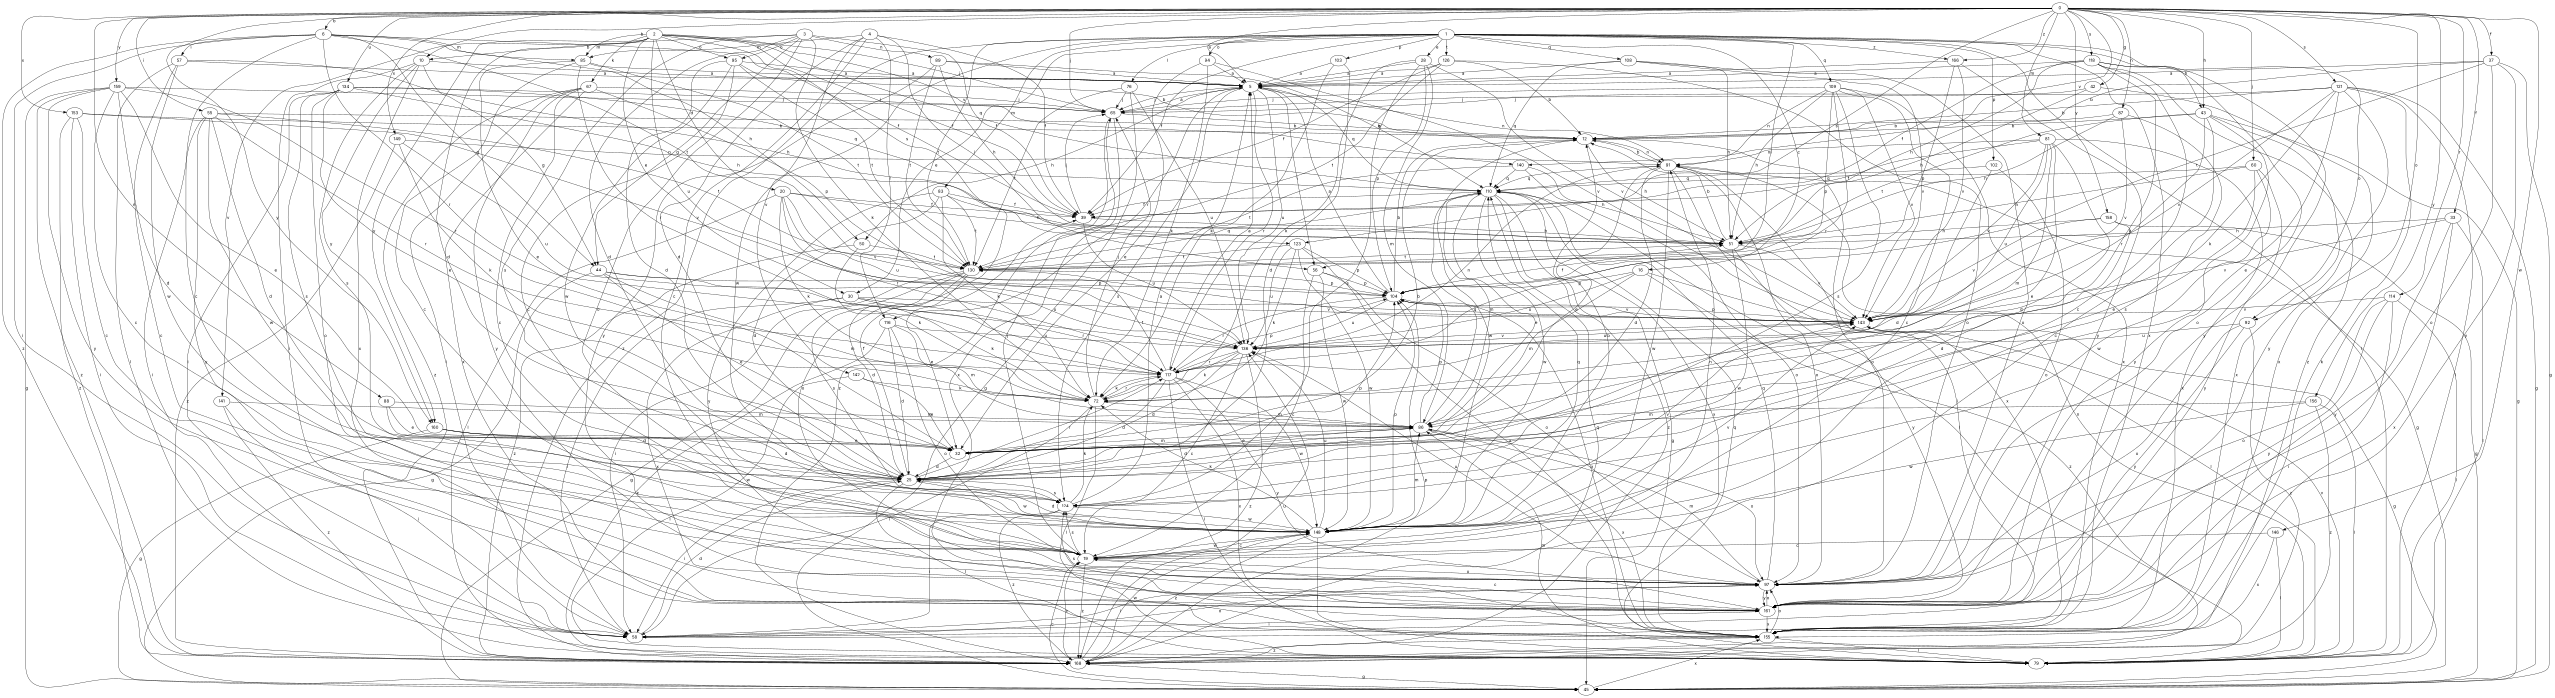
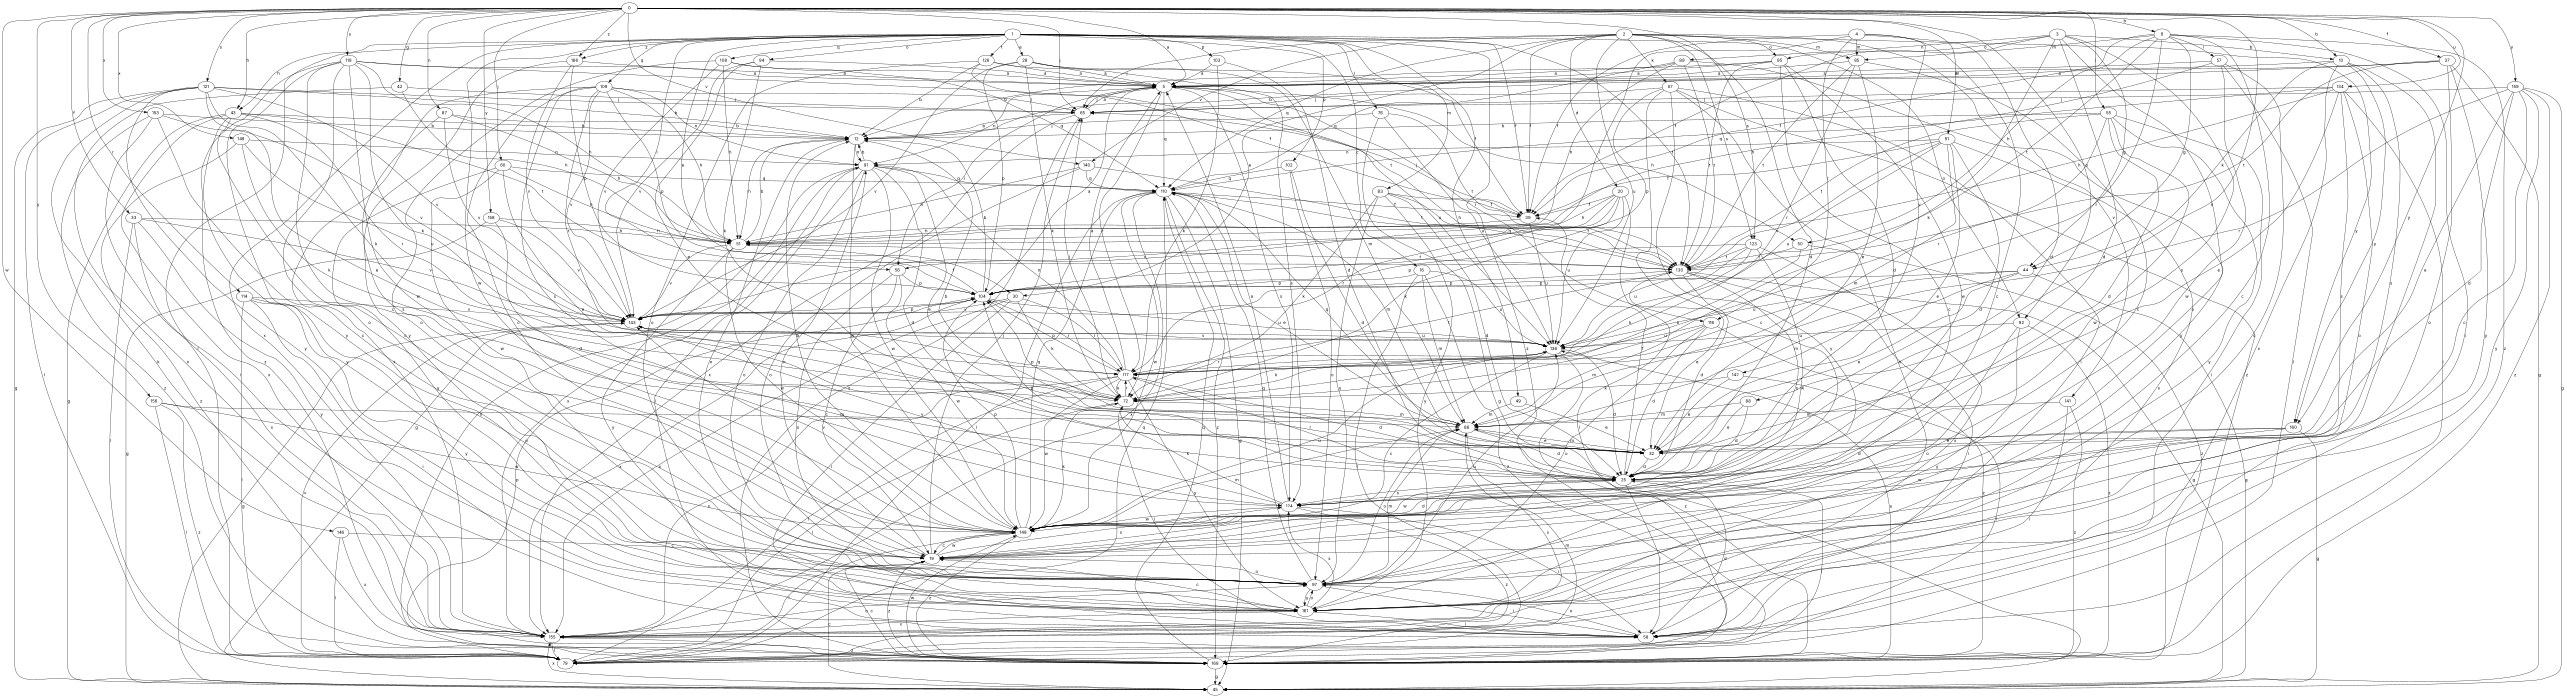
(1122, 99) -> (1120, 121)
(543, 165) -> (2223, 165)
none -> (591, 386)
none -> (1518, 401)
